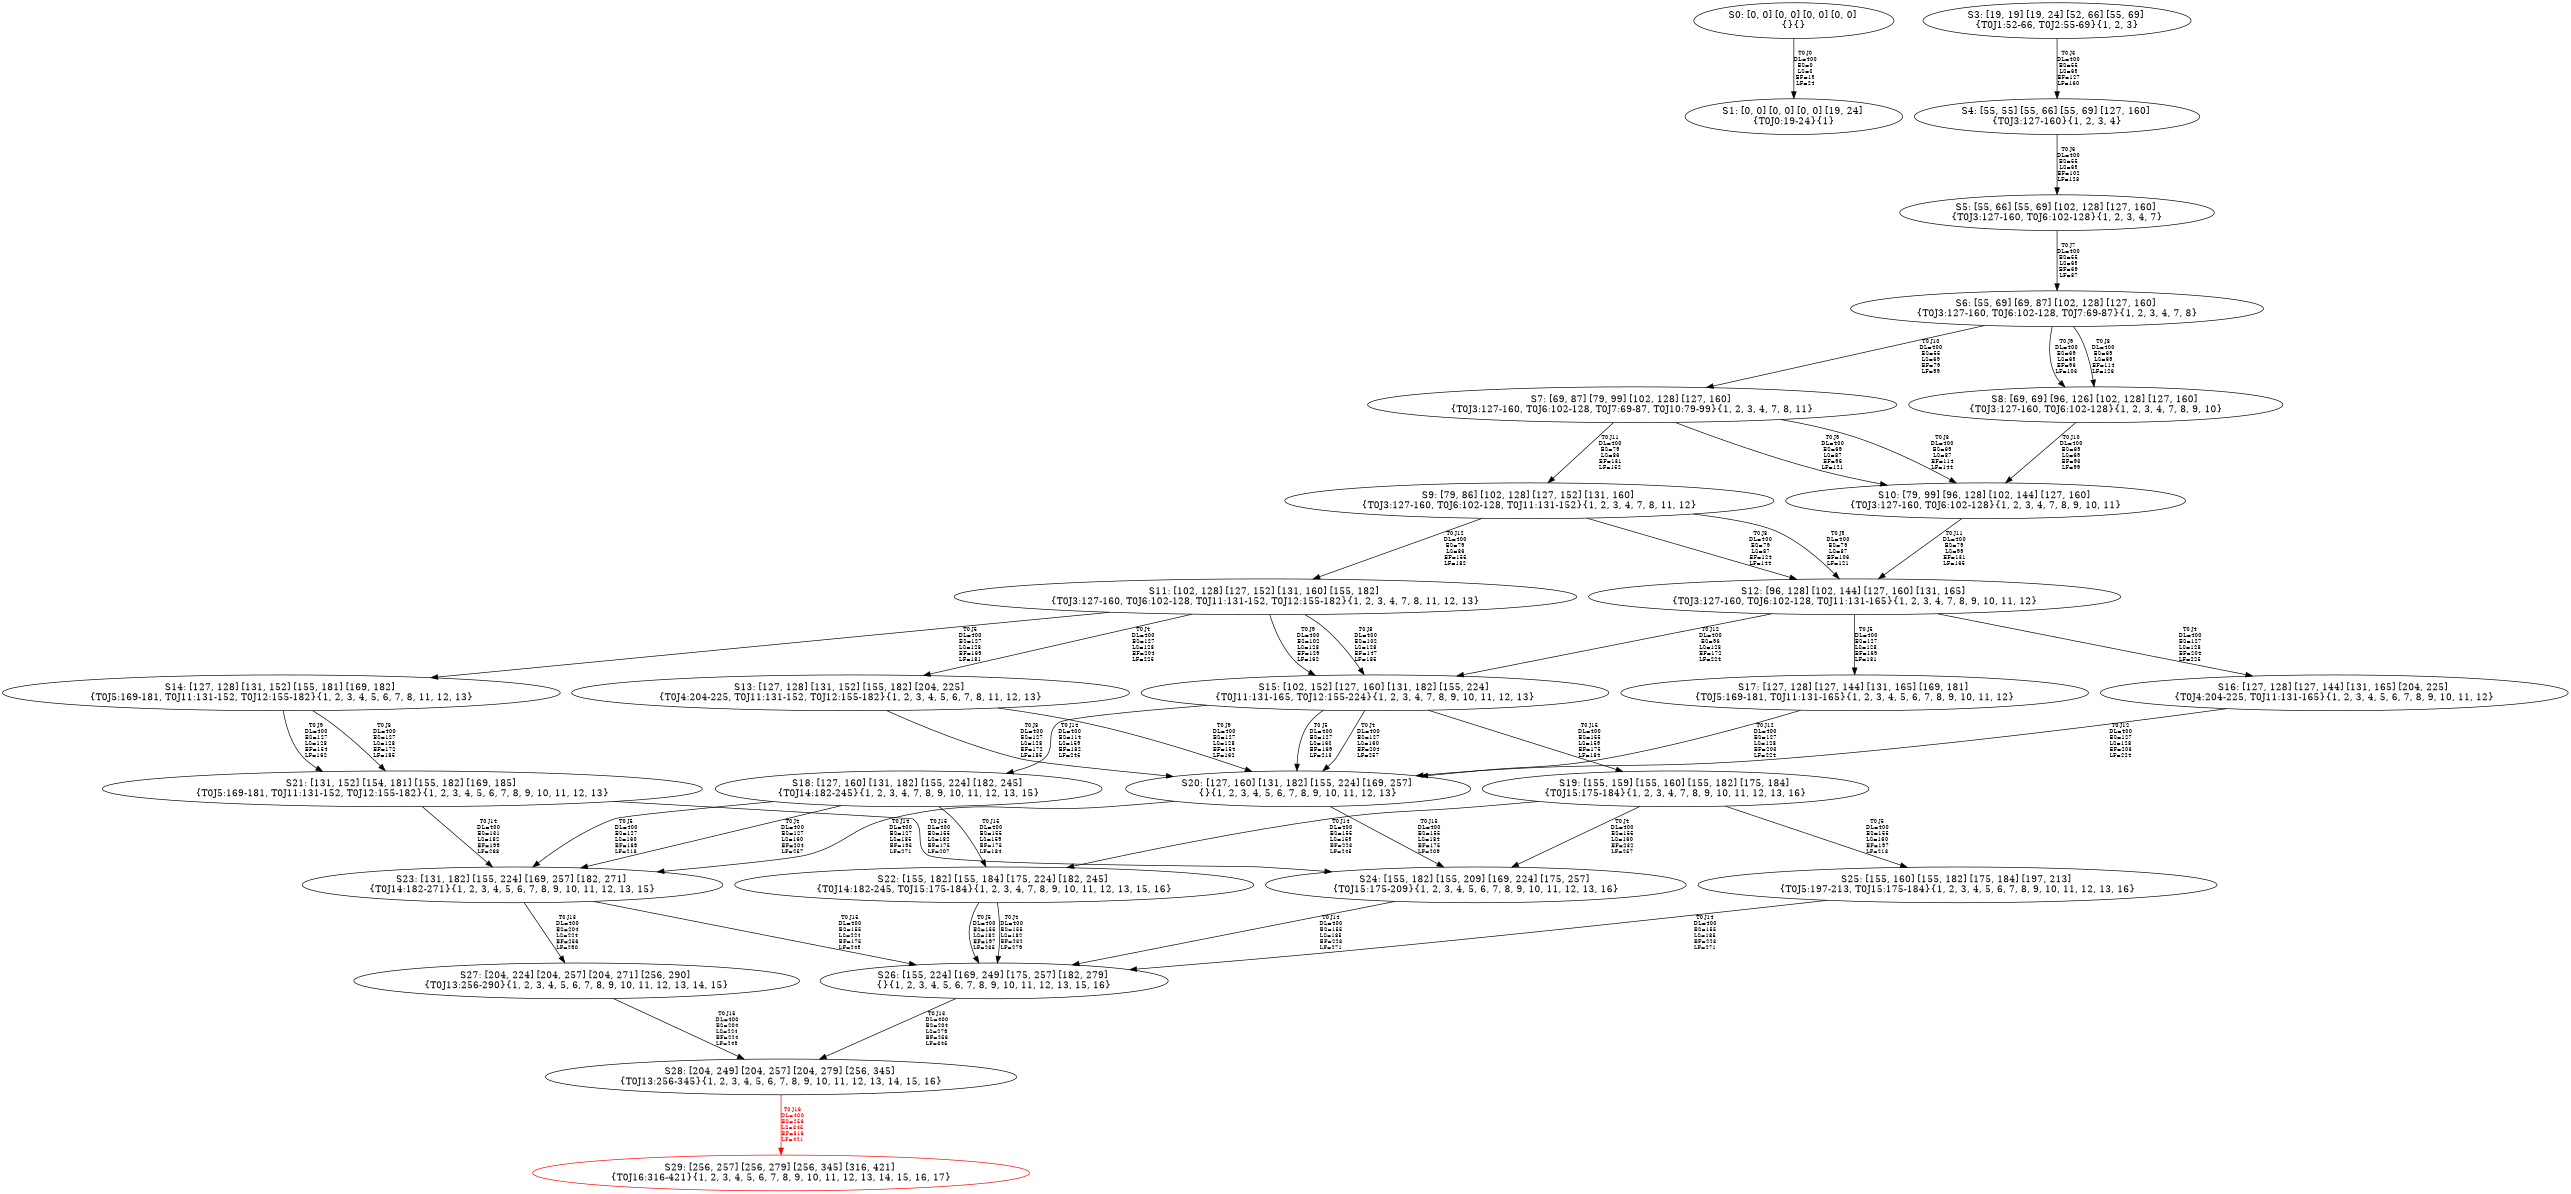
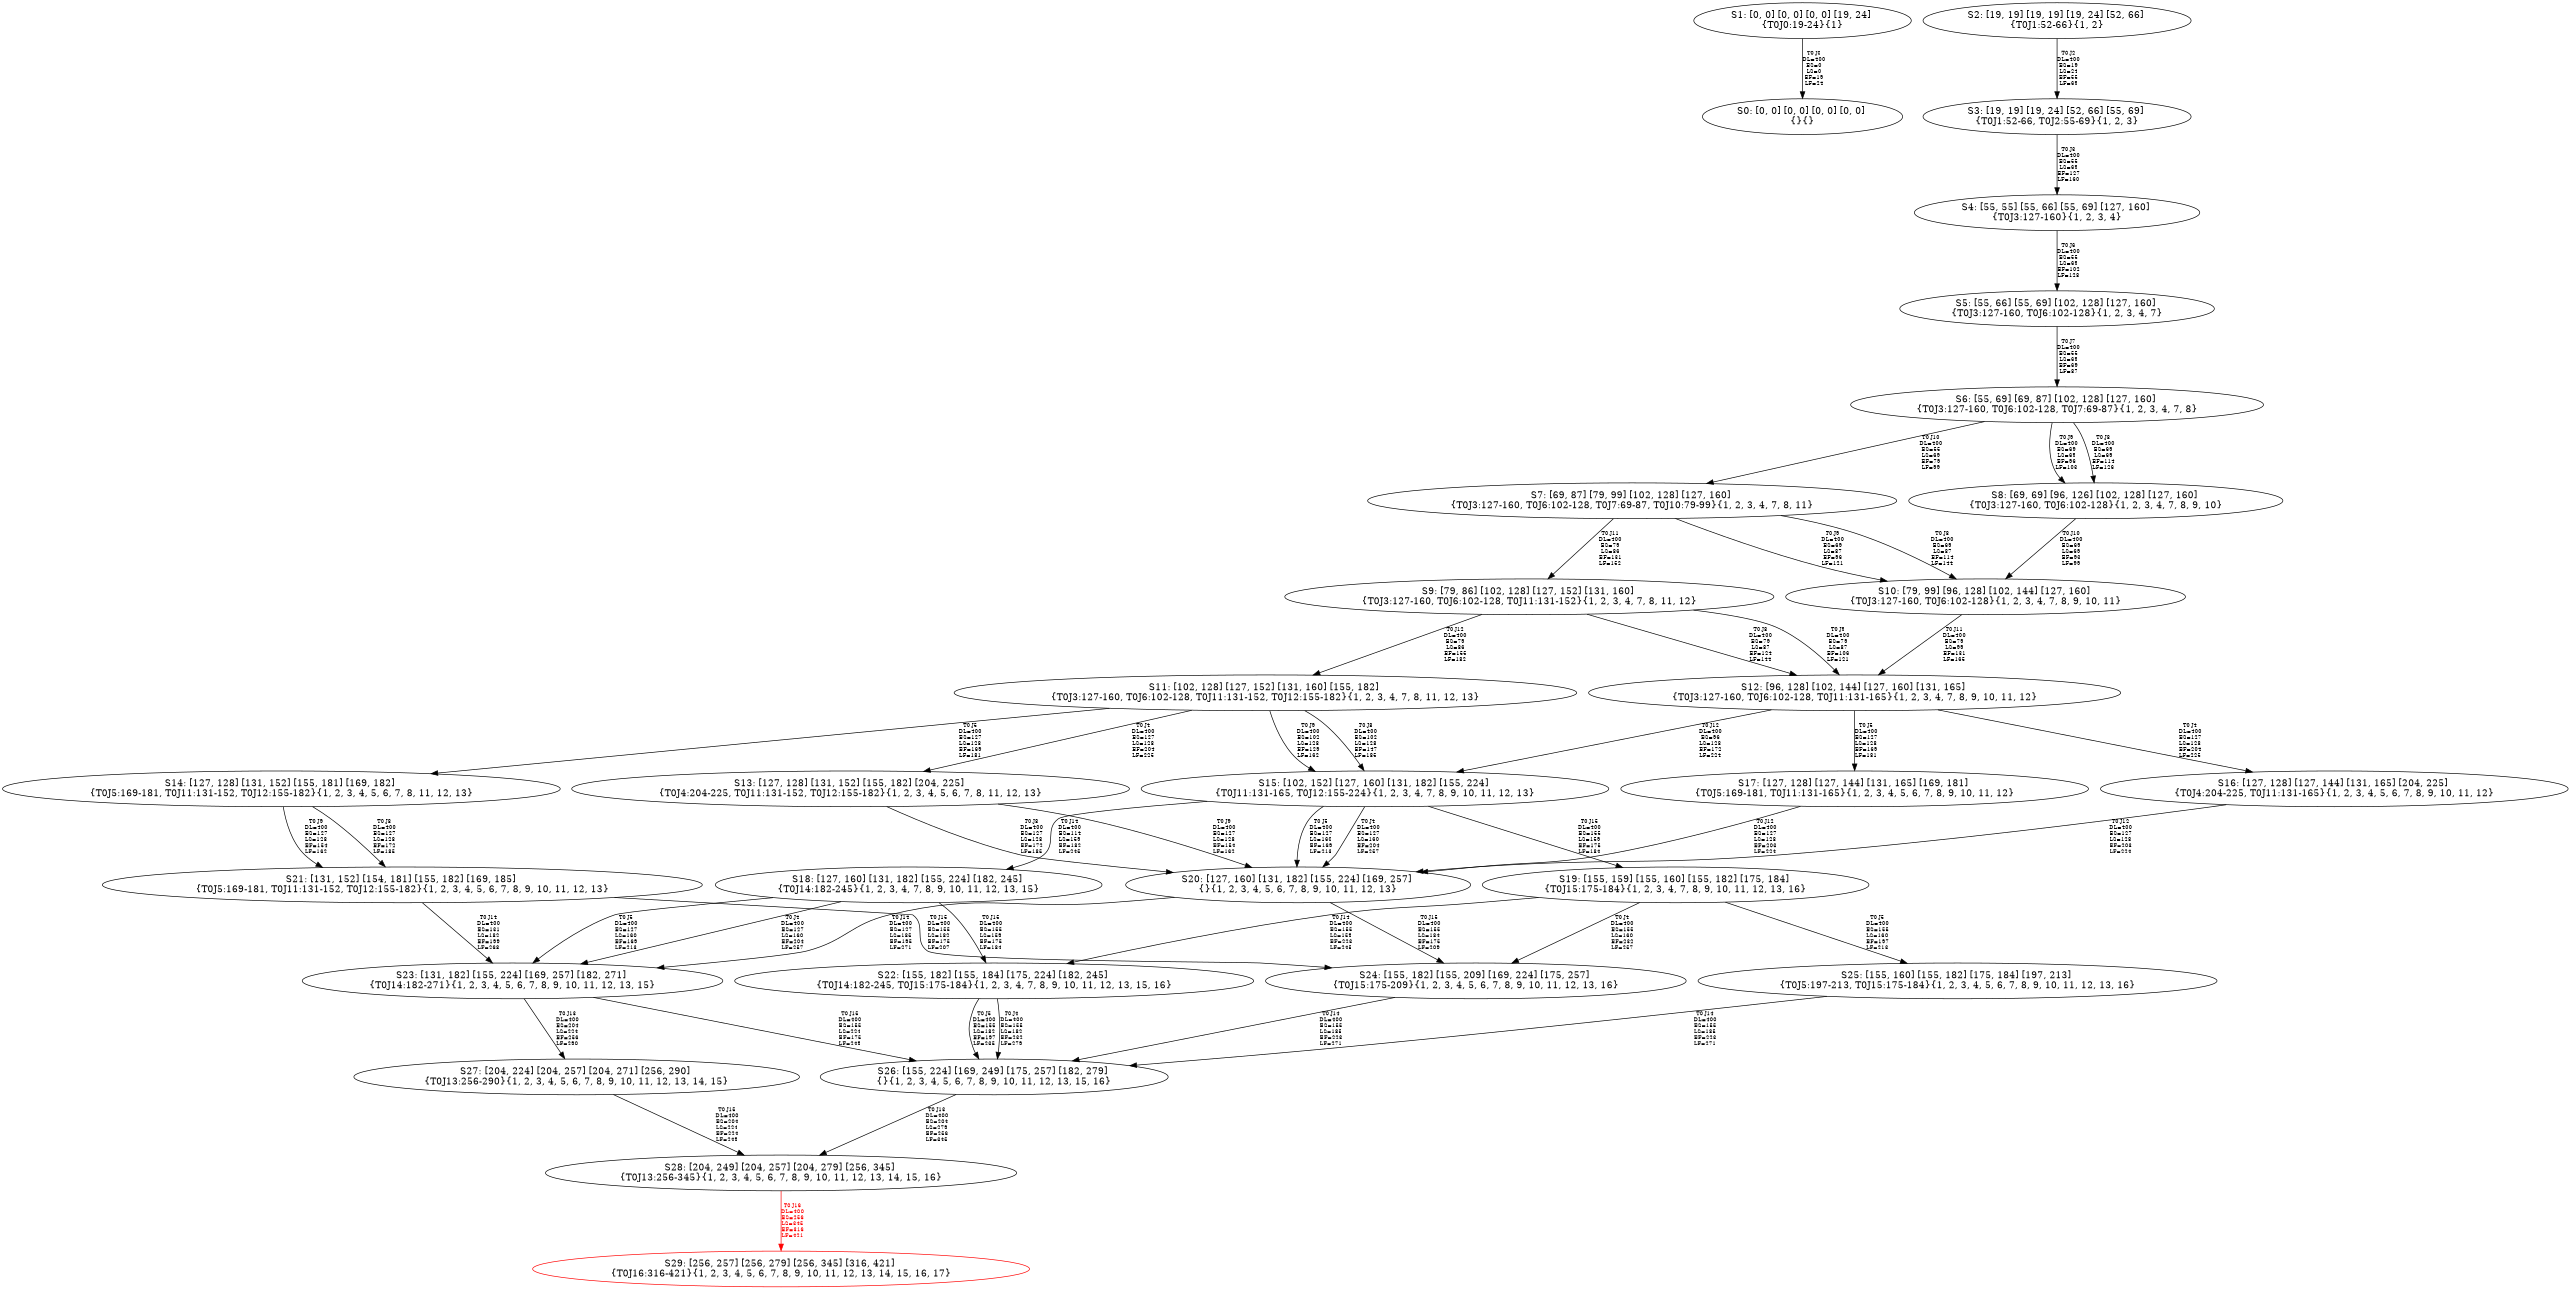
none -> (2057, 21)
(1794, 65) -> (1803, 65)
